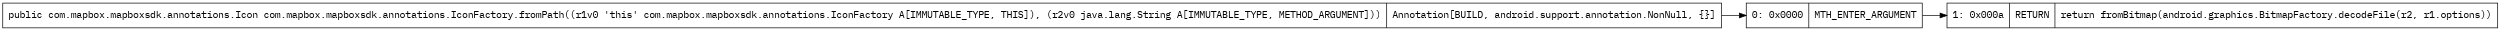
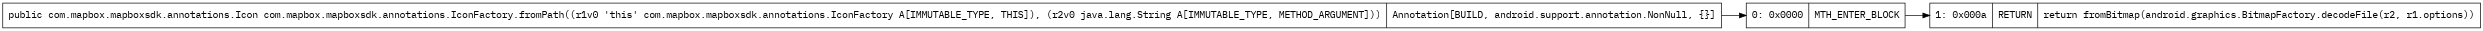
(1866, 15) -> (1857, 15)
